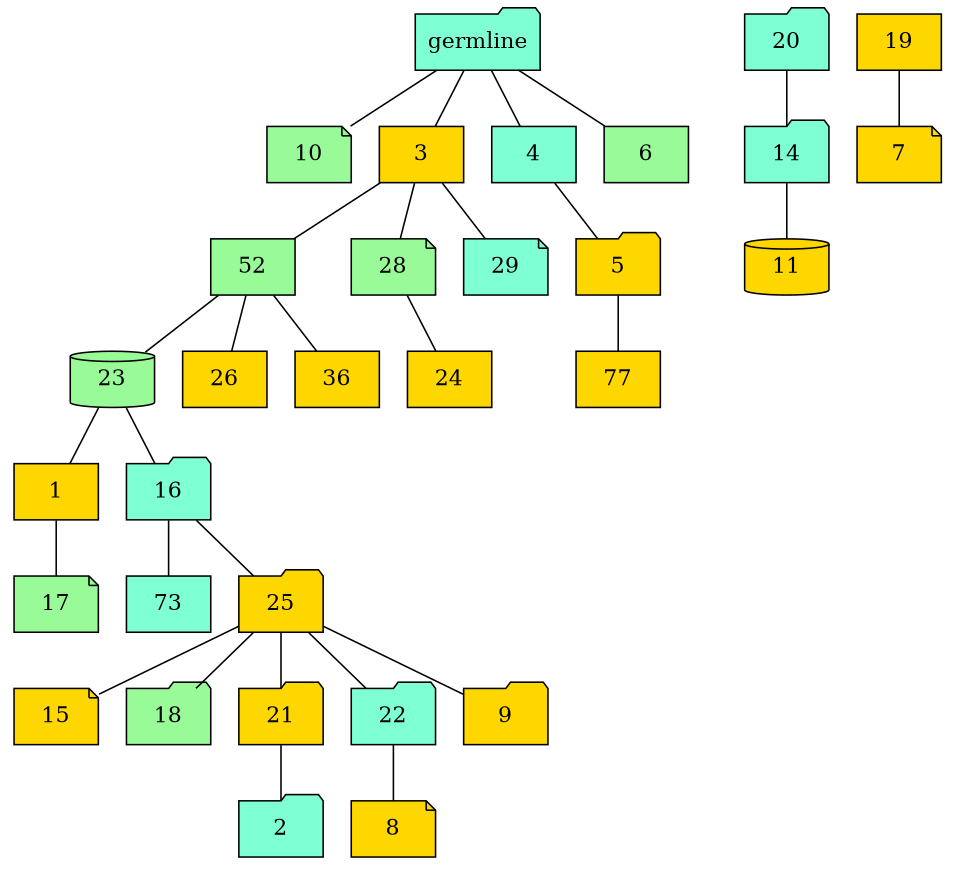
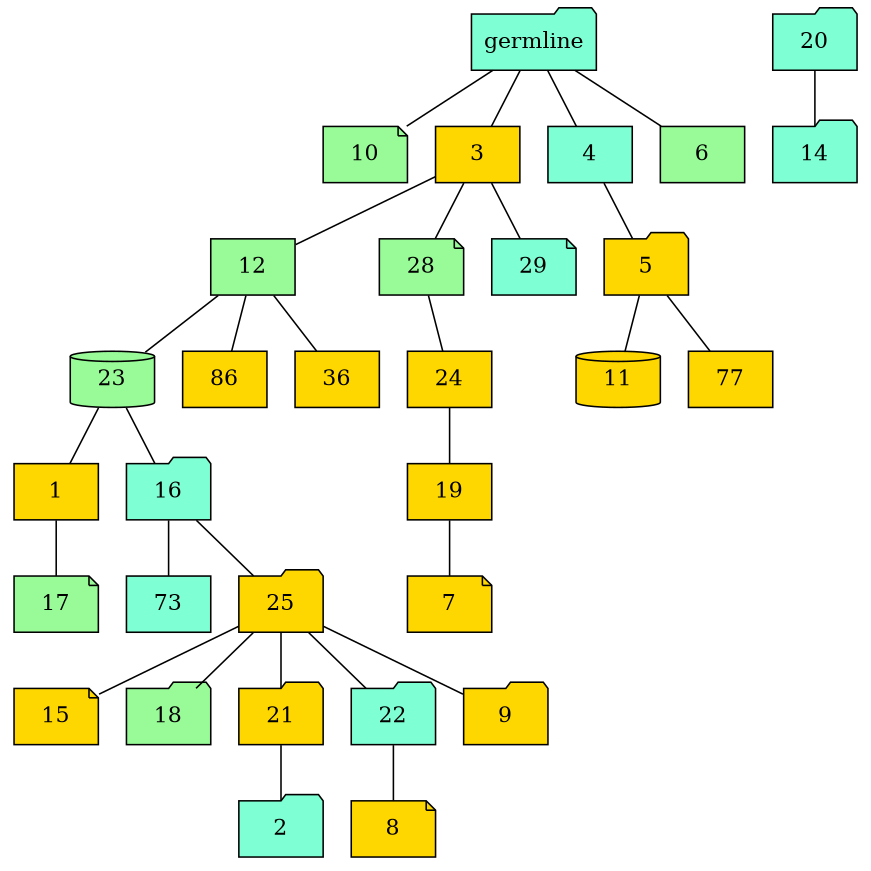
(787, 211) -> (632, 323)
(253, 267) -> (253, 267)
(225, 379) -> (225, 379)
none -> (450, 436)
